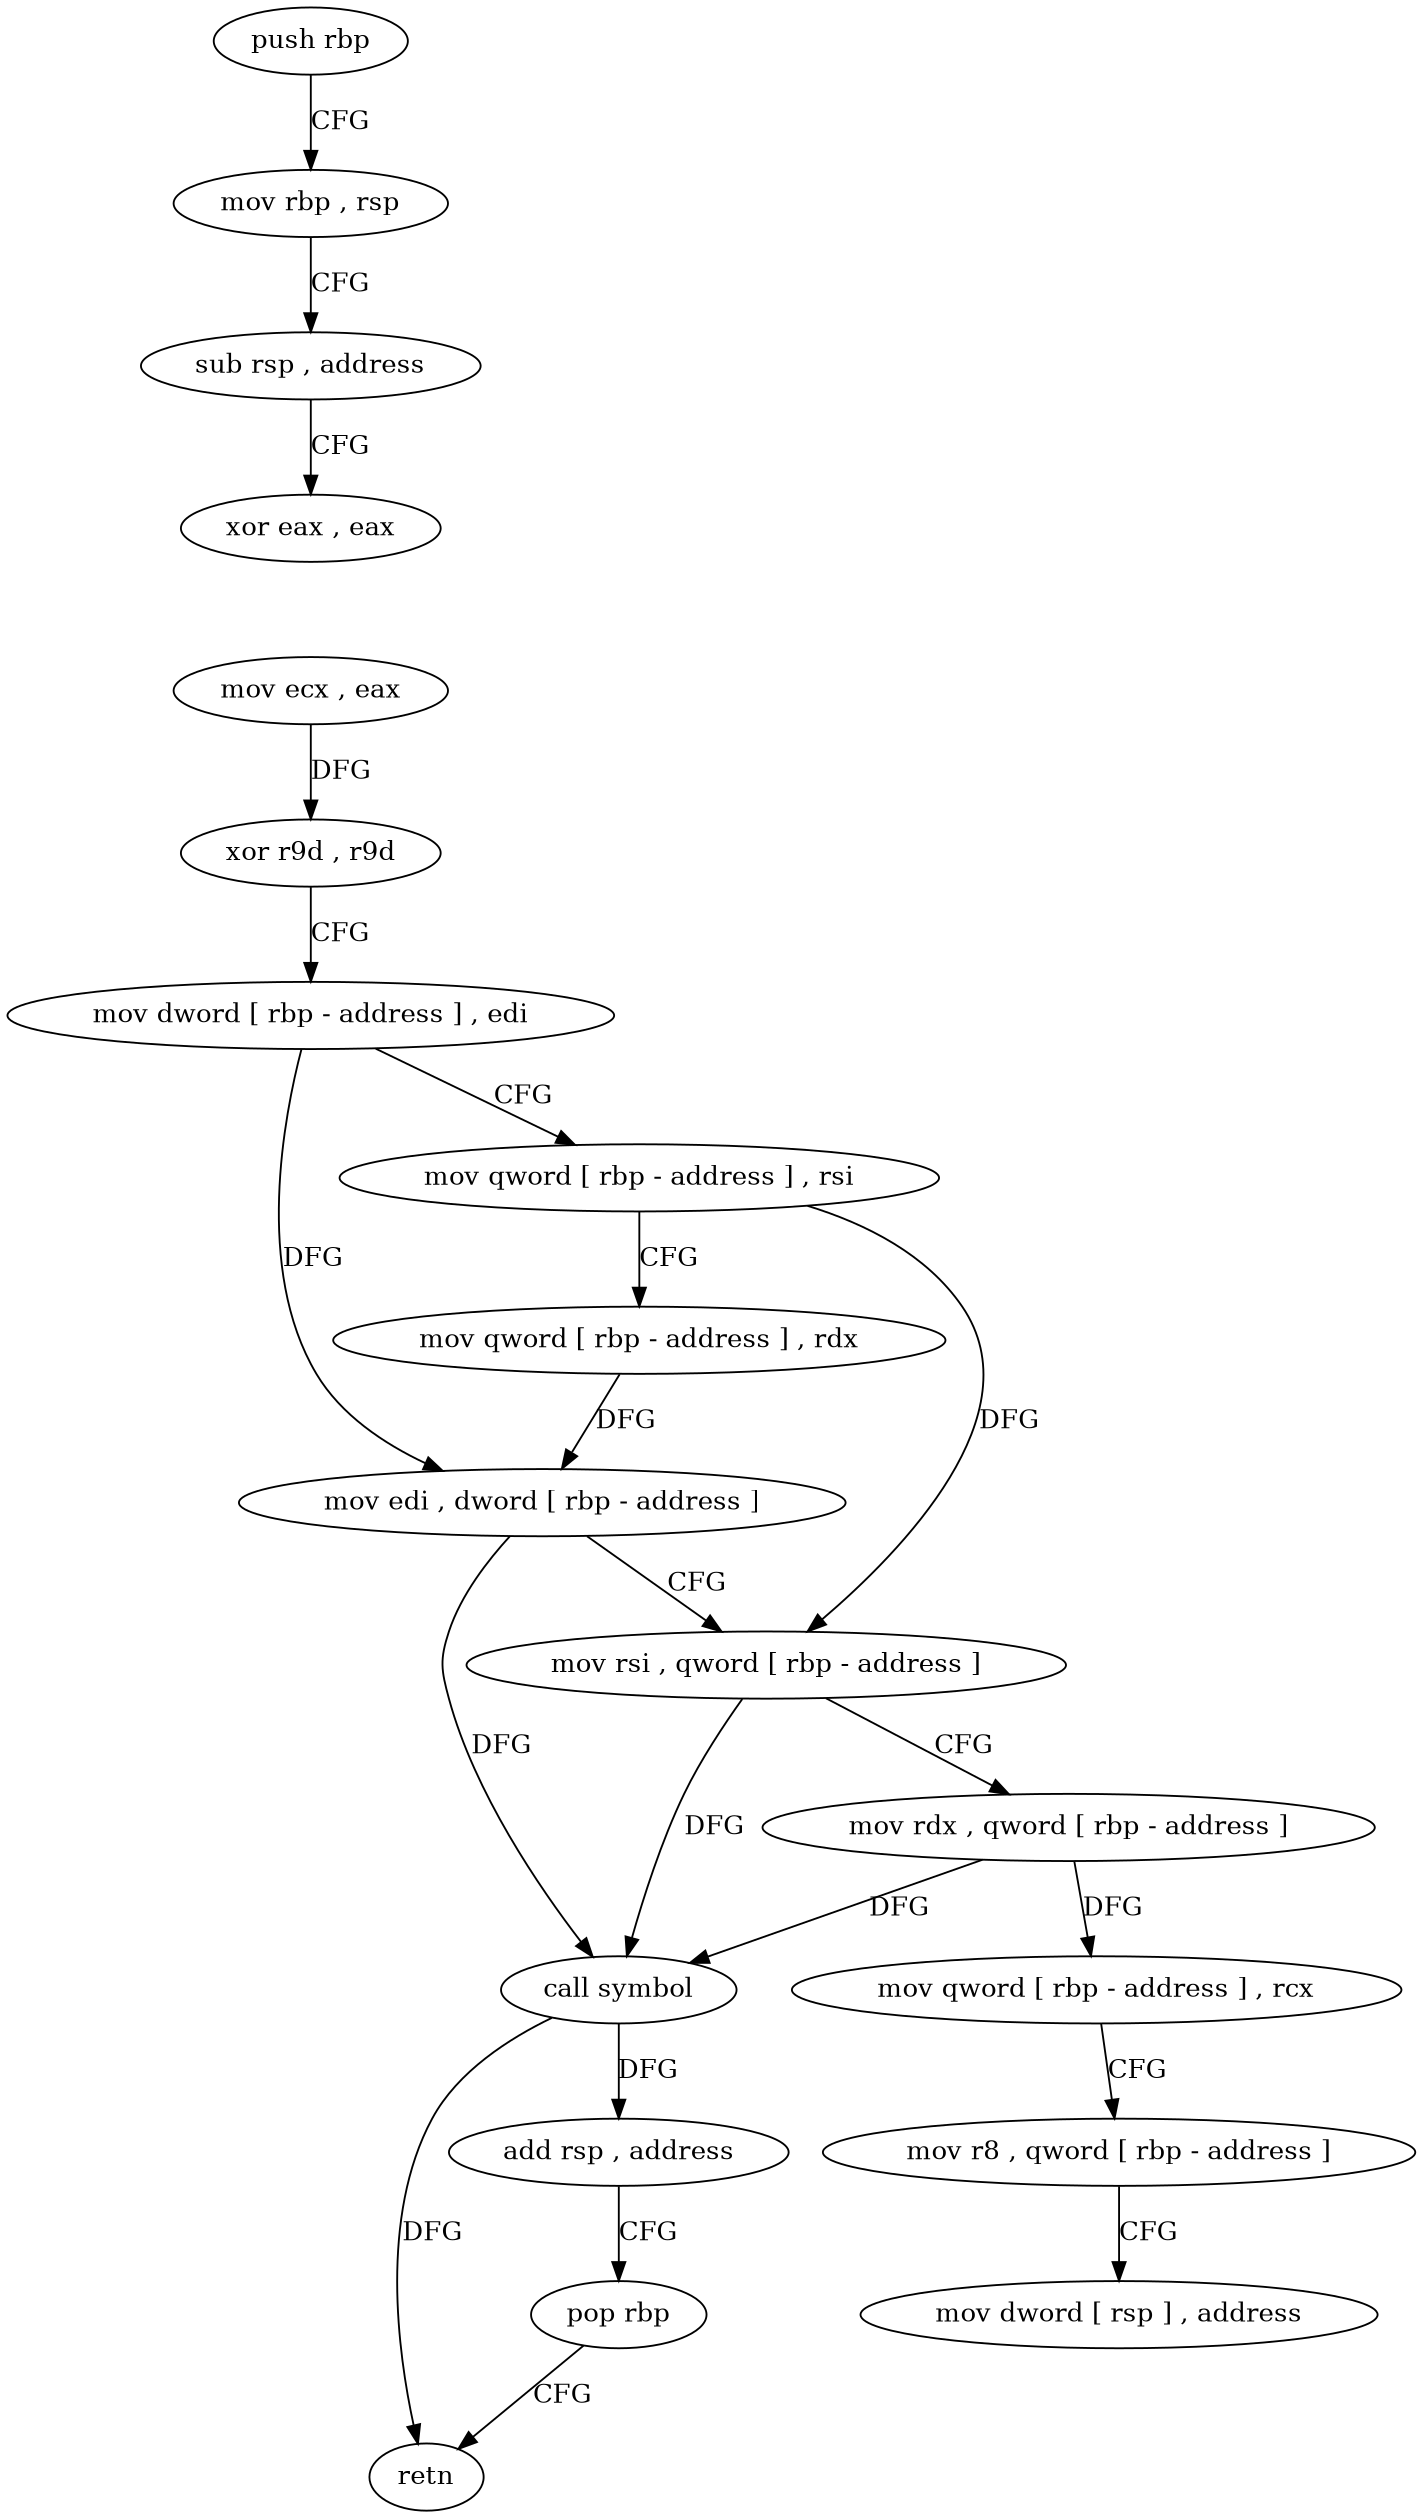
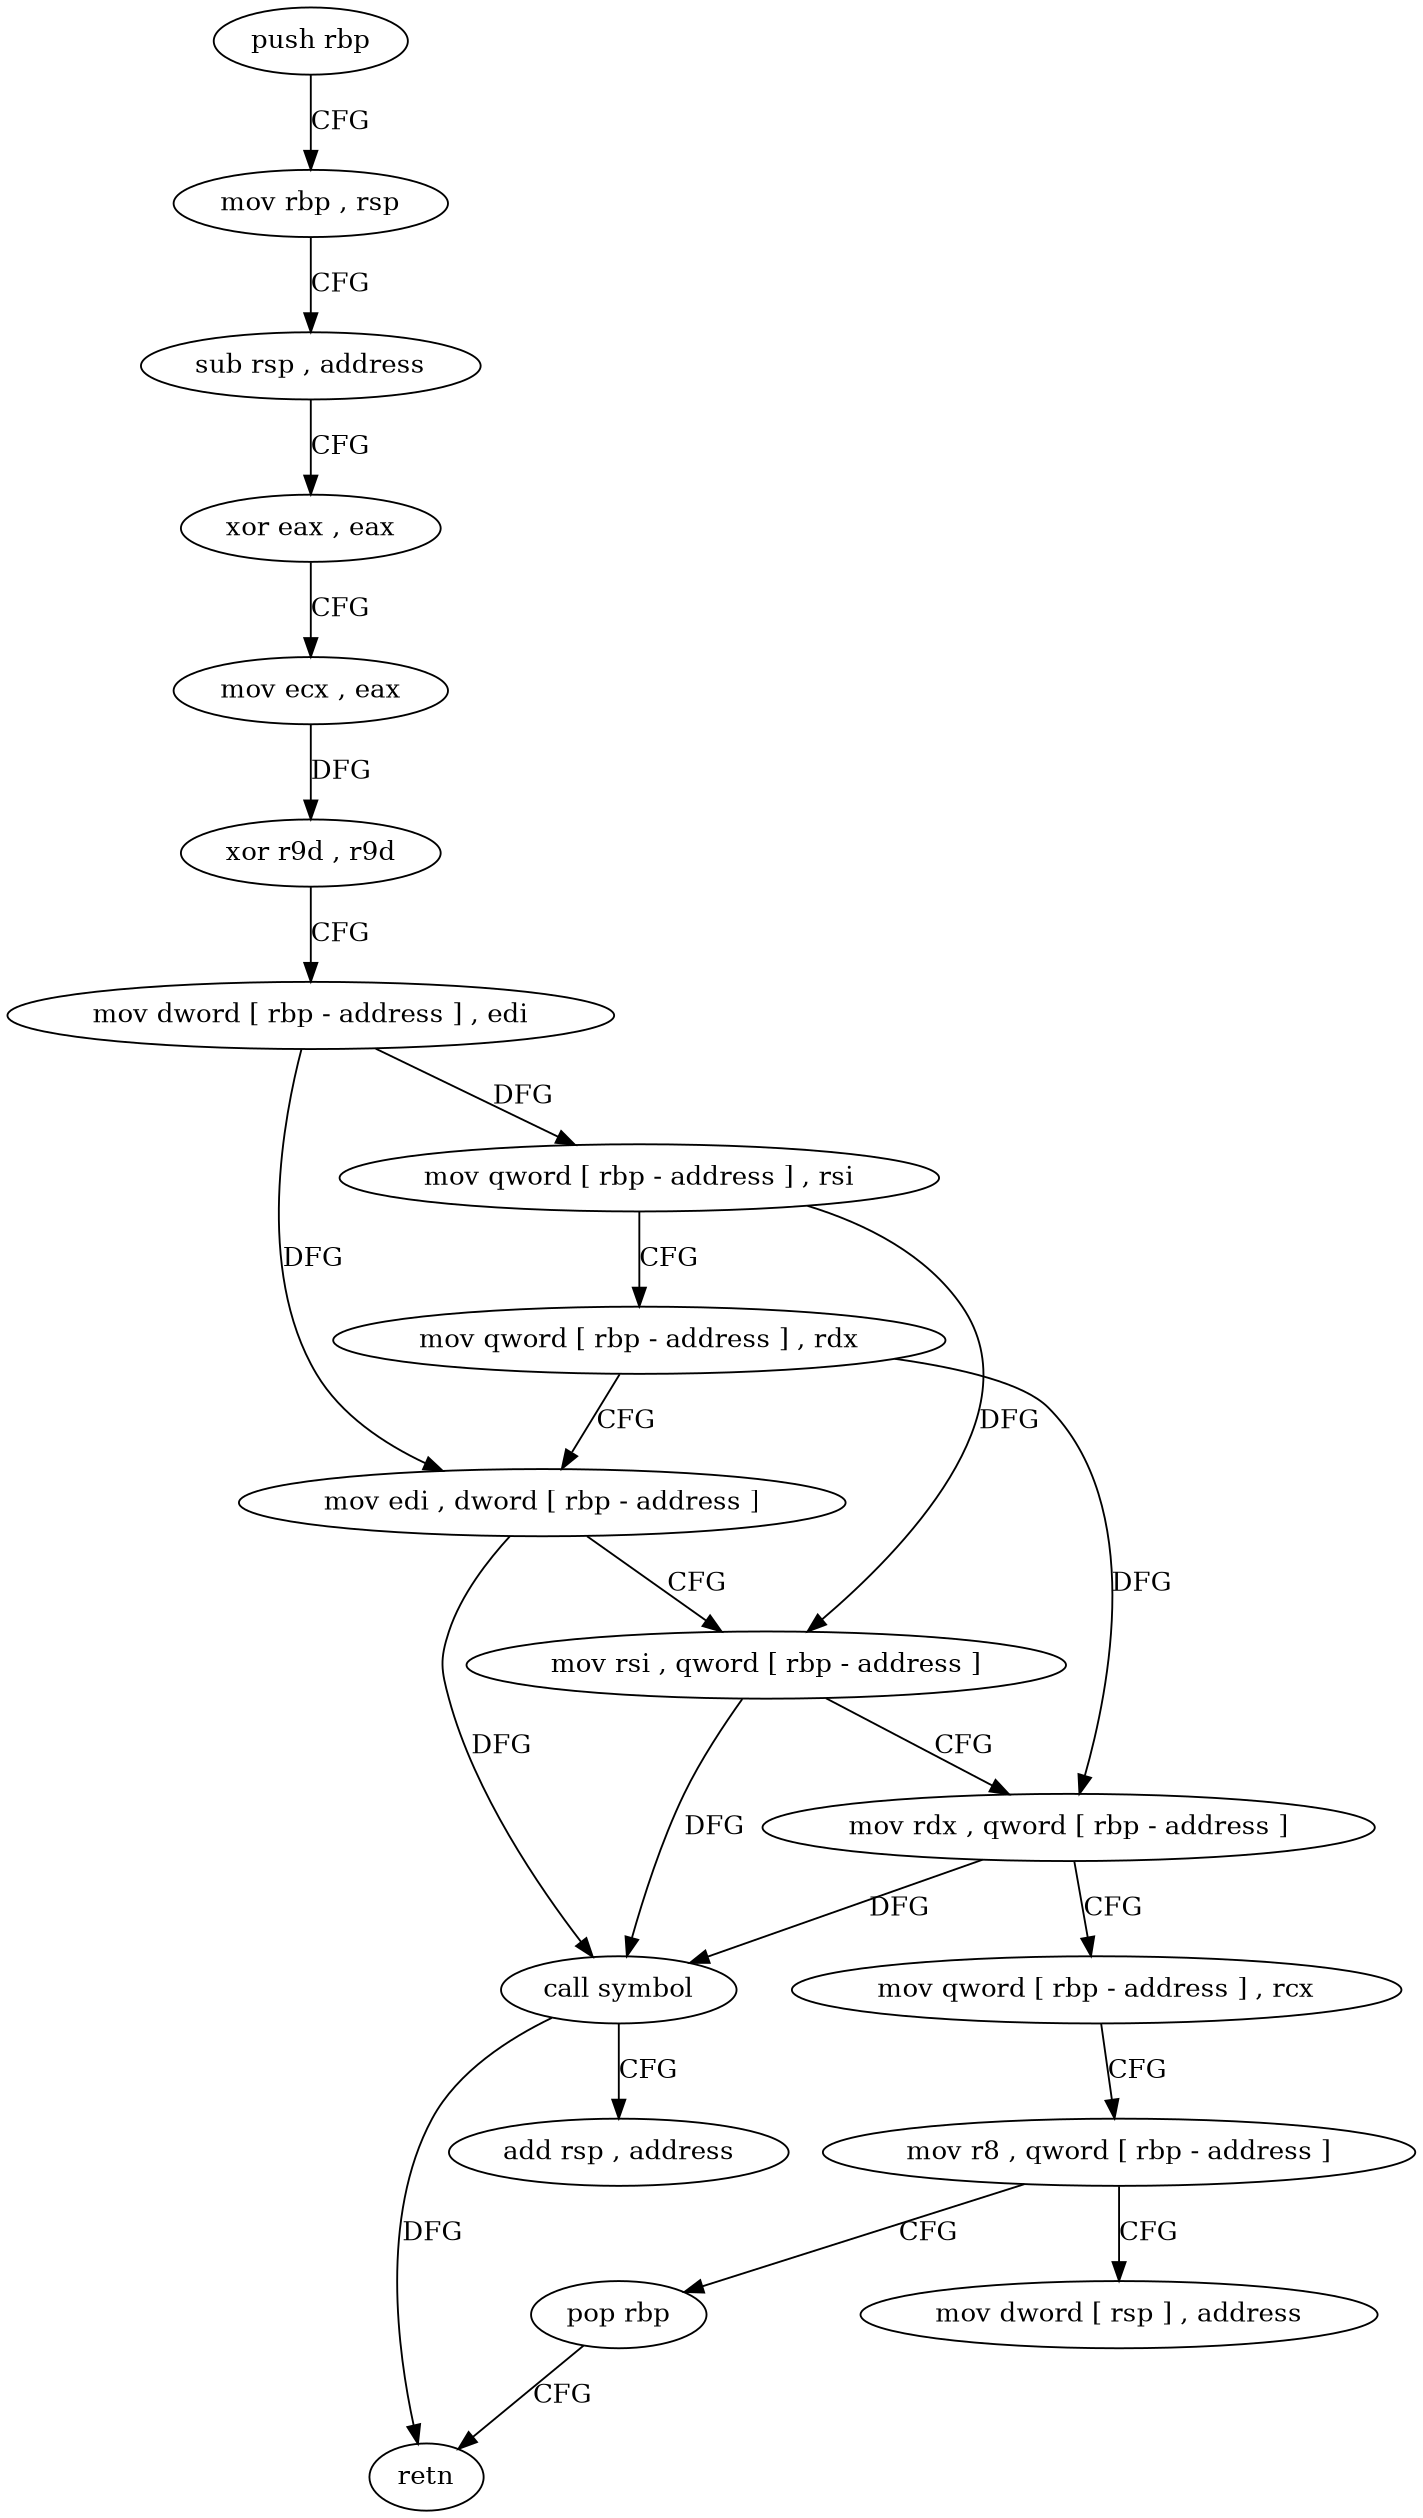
none -> (311, 600)
(524, 1097) -> (524, 1097)
(626, 1421) -> (626, 1421)
none -> (1101, 1504)
(1113, 1909) -> (1113, 1909)
(649, 2071) -> (649, 2071)
(619, 2224) -> (863, 2235)
